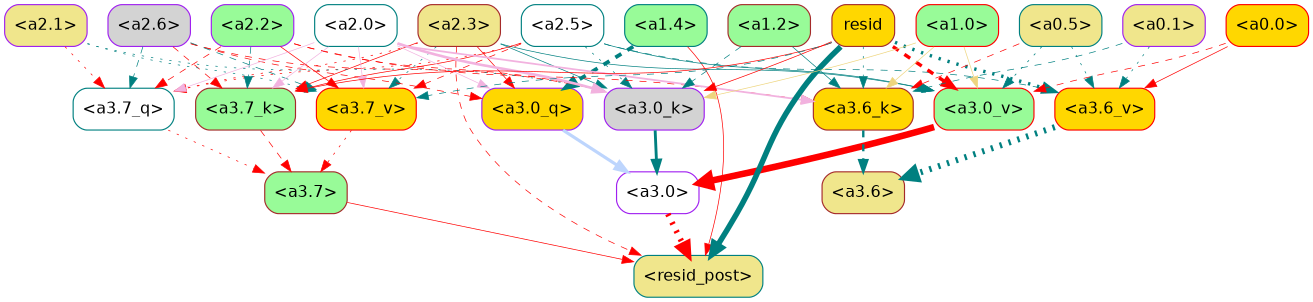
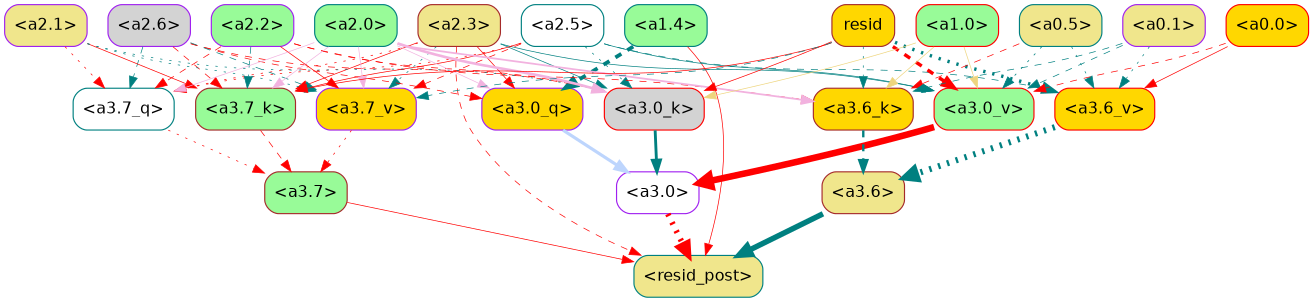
(356, 26) -> (356, 26)
(769, 26) -> none
none -> (144, 67)
none -> (1074, 67)
(366, 109) -> (366, 109)
(654, 109) -> (654, 109)
(772, 141) -> (786, 232)
